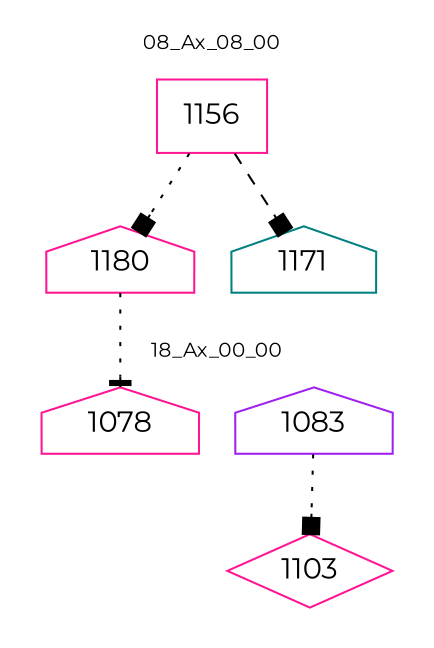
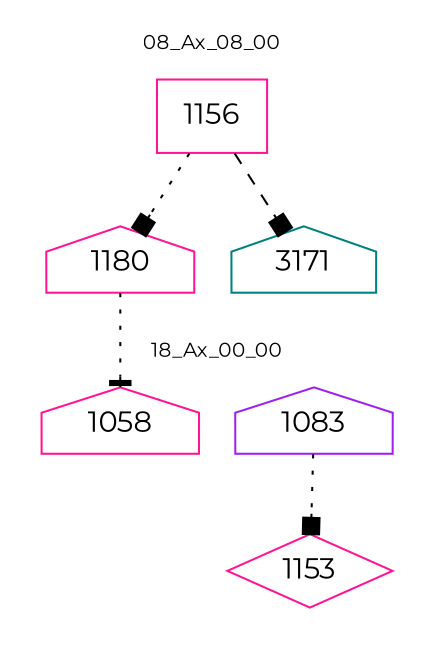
(304, 263) -> (304, 263)
(120, 424) -> (120, 424)
(310, 571) -> (310, 571)
